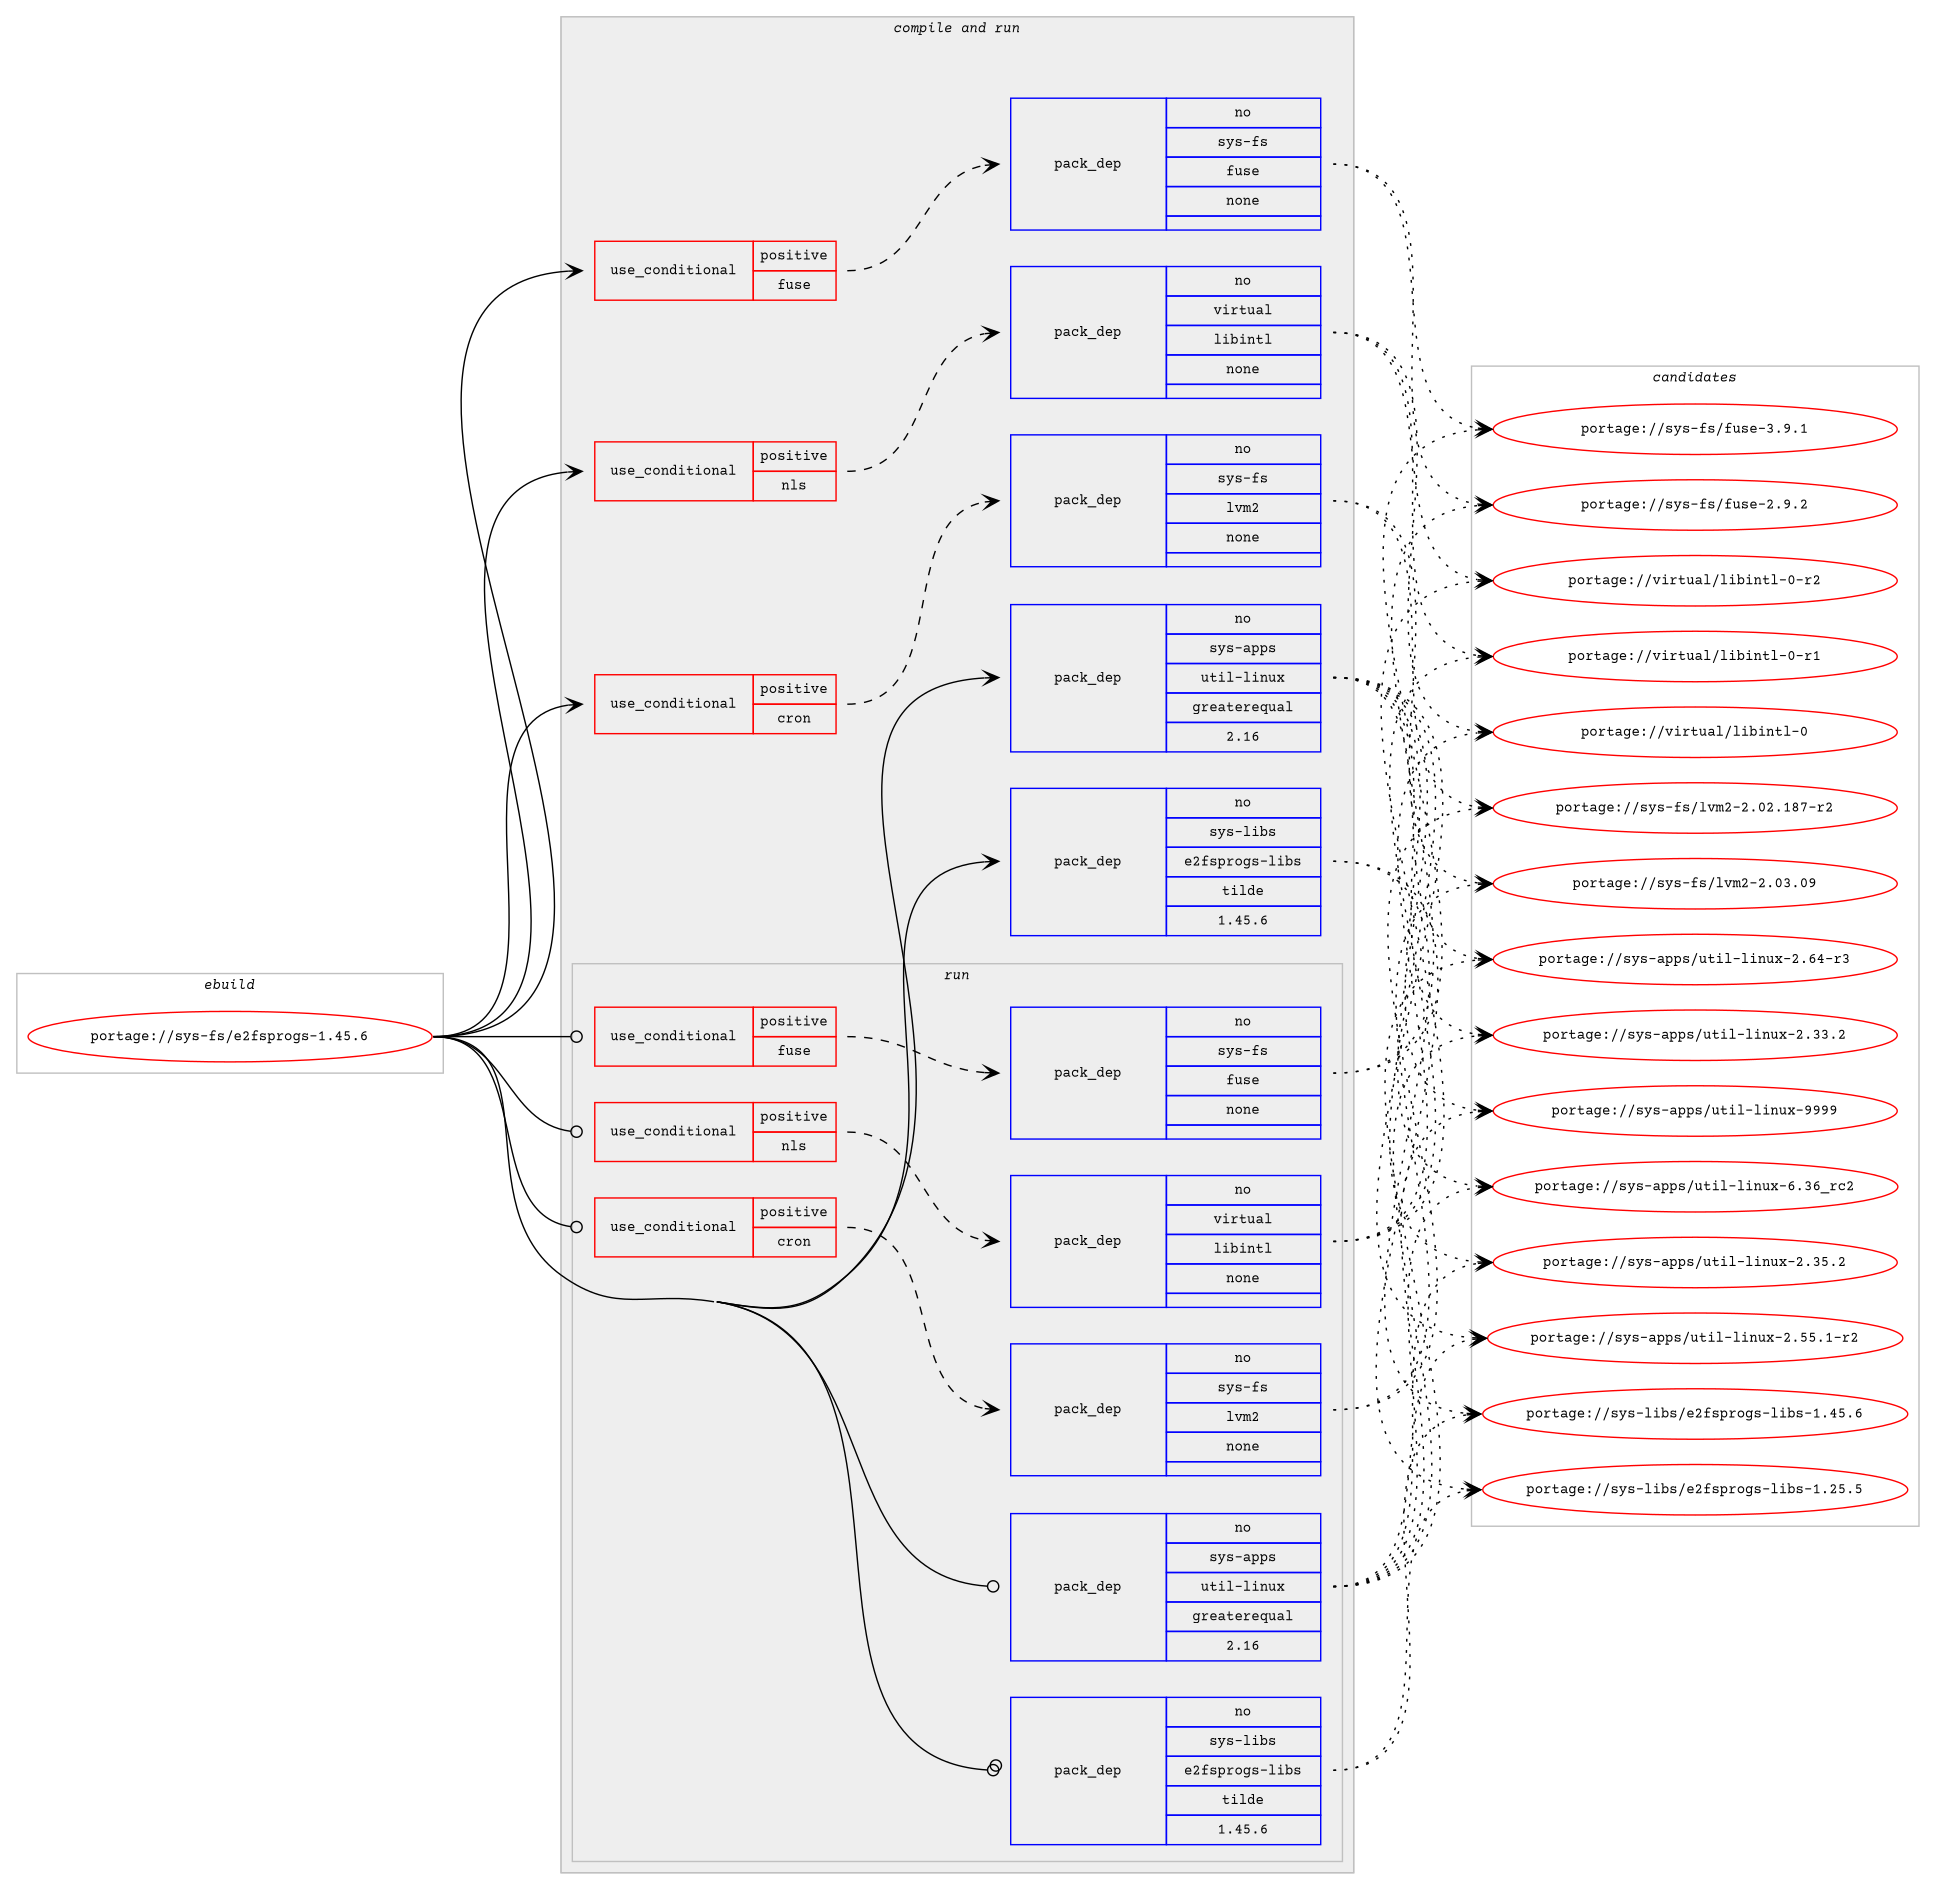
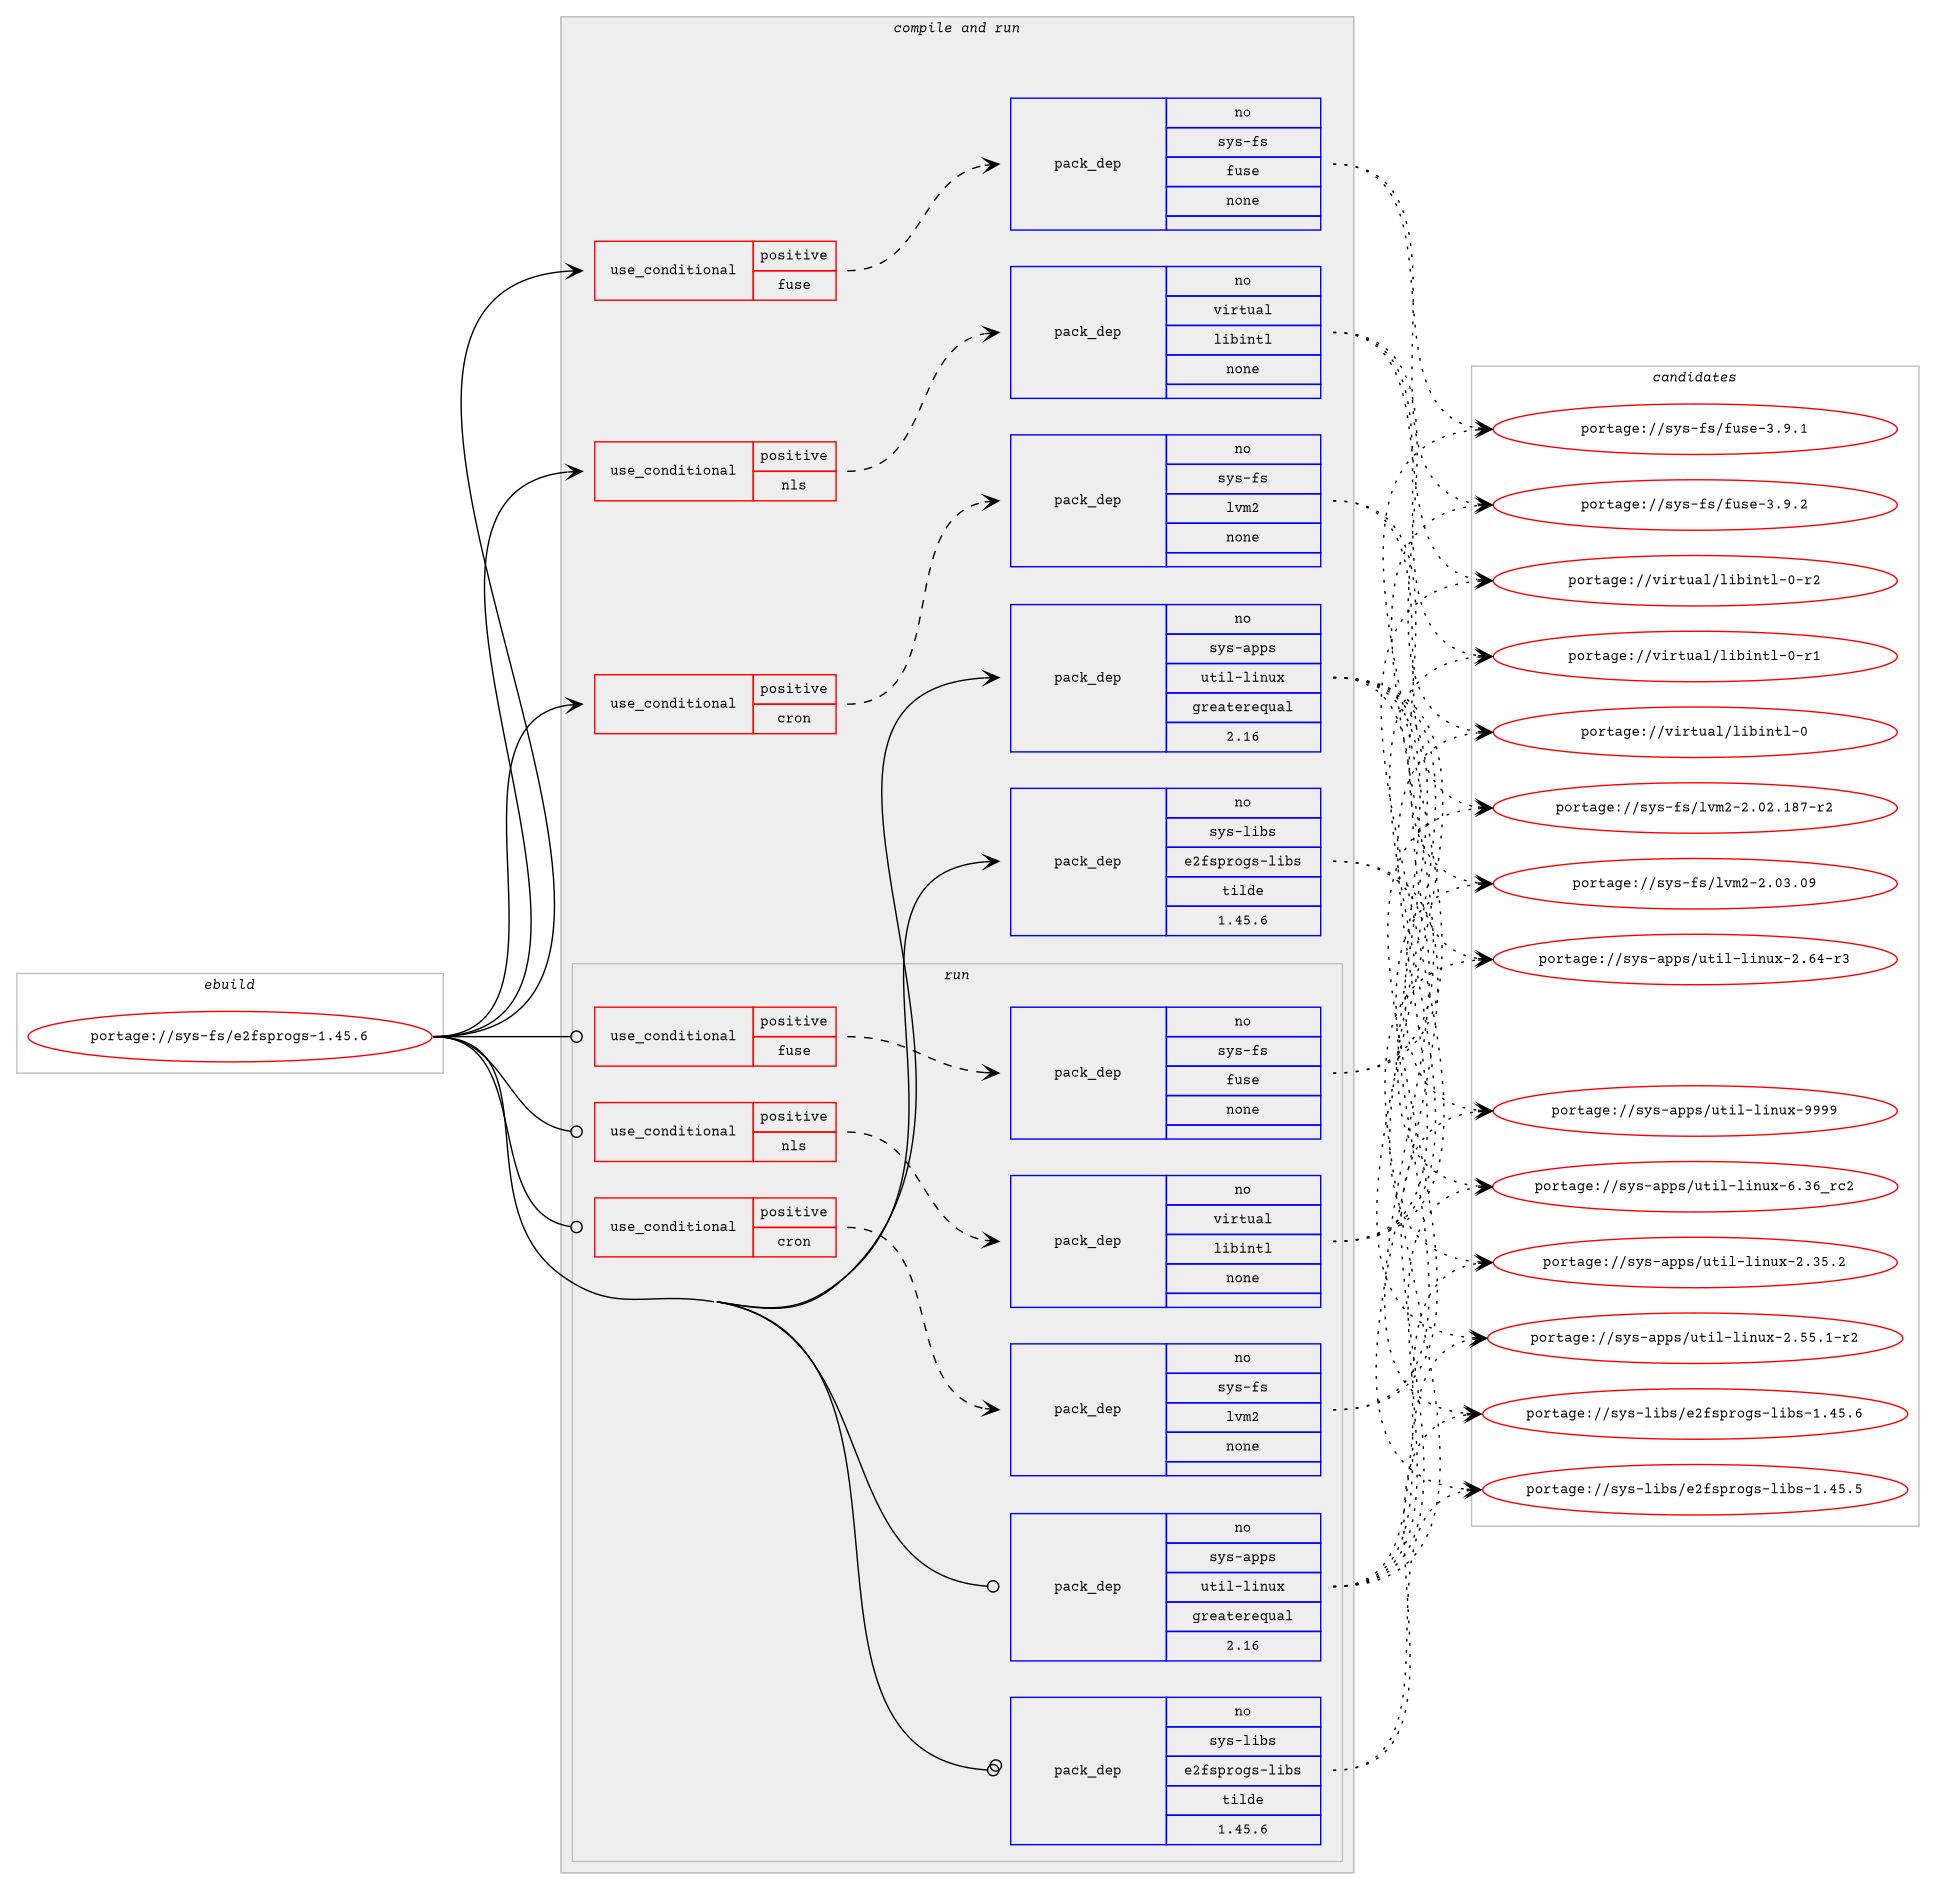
(1695, 505) -> (1695, 505)
(1695, 1035) -> none
(1695, 1490) -> (1695, 1490)
